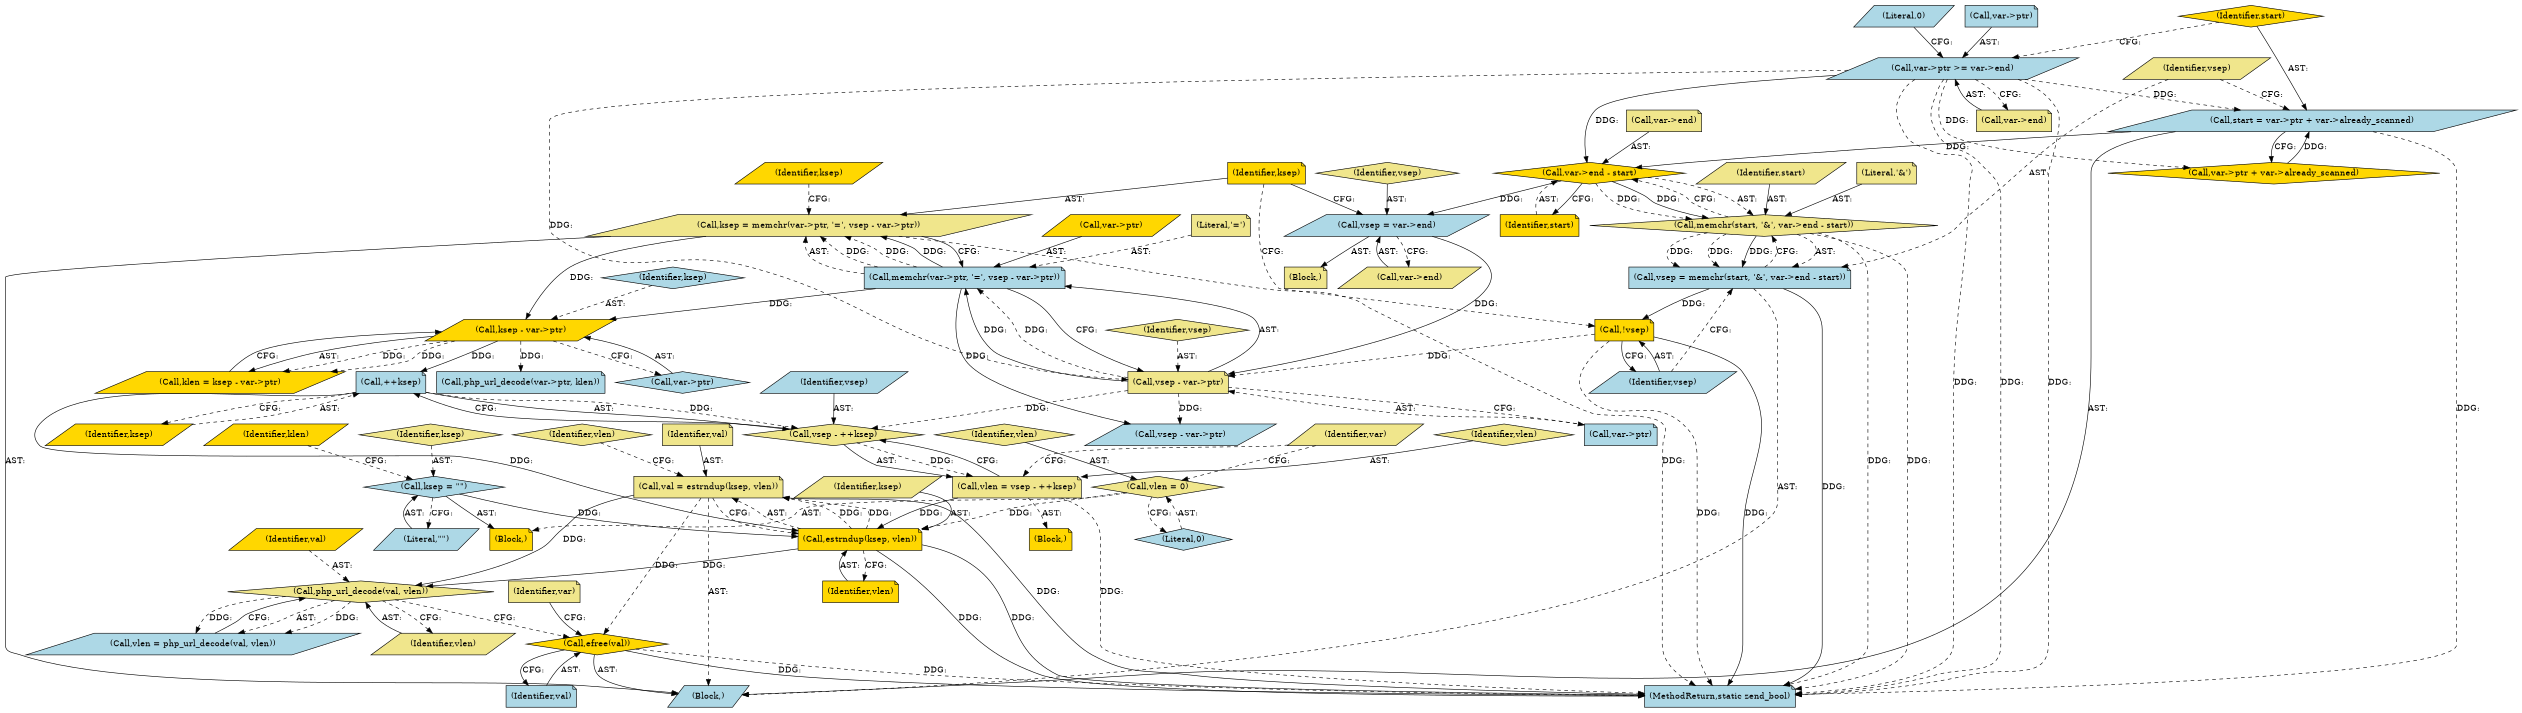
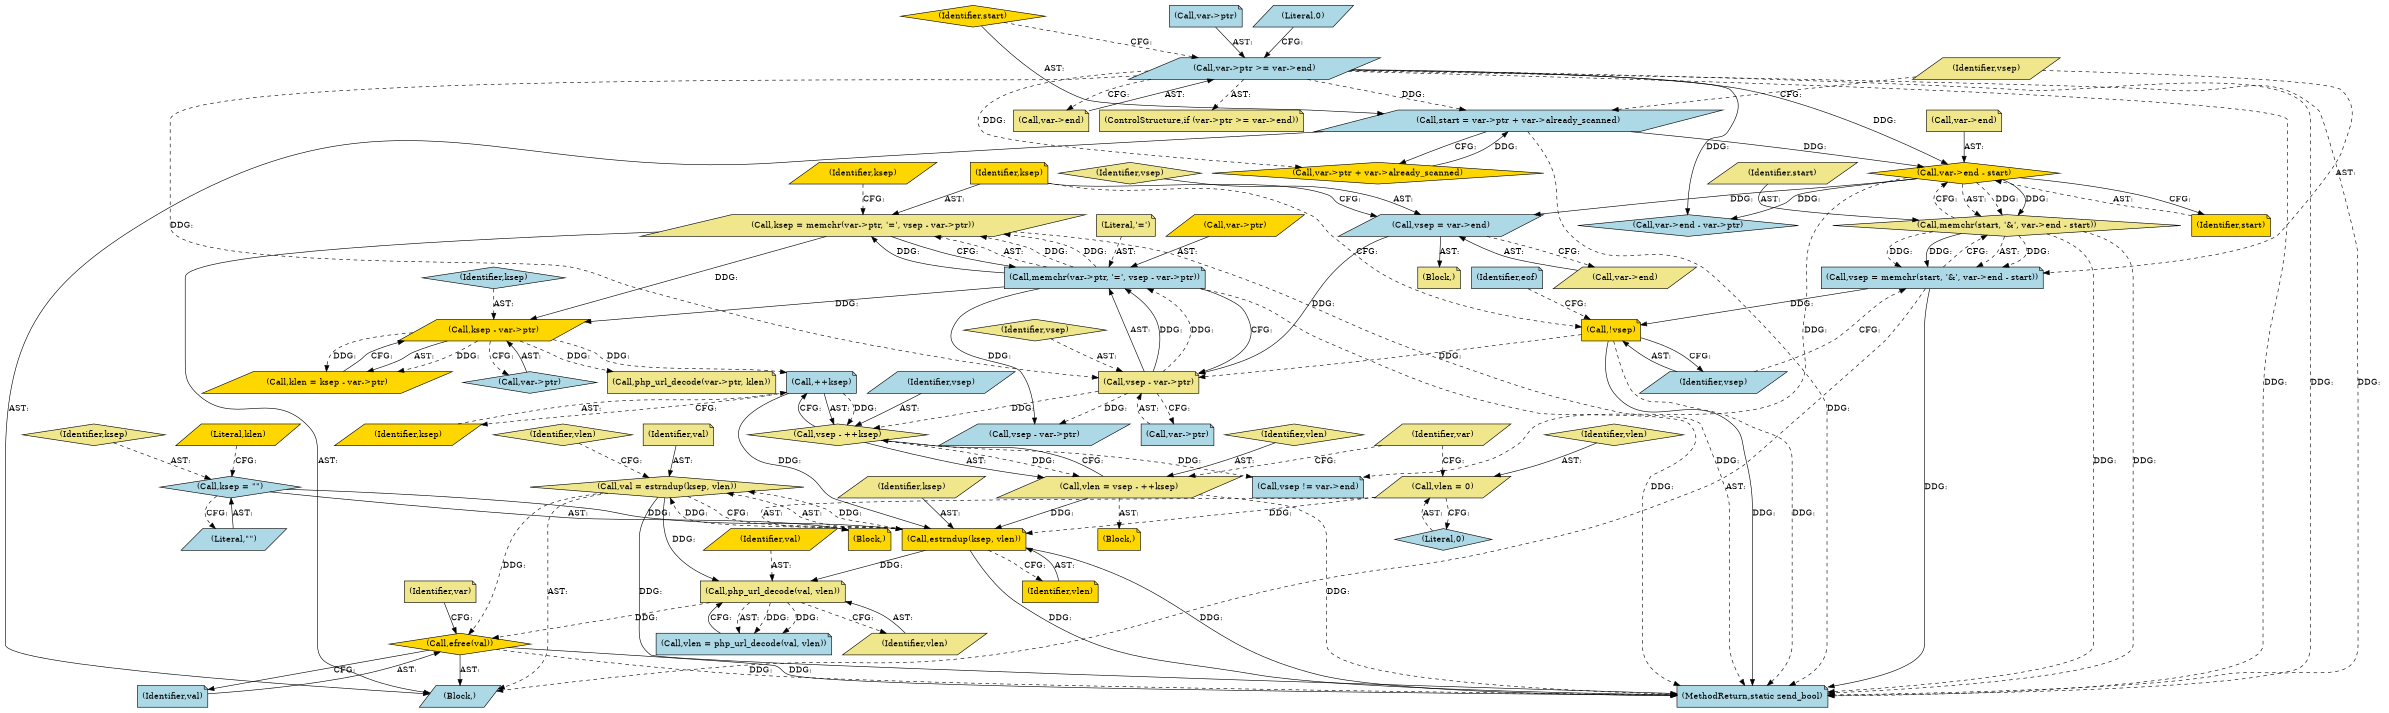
none -> (1202, 121)
(1887, 173) -> none
none -> (1688, 226)
none -> (1507, 278)
(462, 356) -> (664, 368)
(521, 382) -> (692, 382)
none -> (1543, 414)
(276, 435) -> (238, 435)
(708, 487) -> (667, 487)
(1017, 487) -> (1119, 487)
(1158, 487) -> (1443, 487)
none -> (1308, 487)
(361, 592) -> (773, 592)
(506, 618) -> (648, 618)
(193, 644) -> (744, 644)
